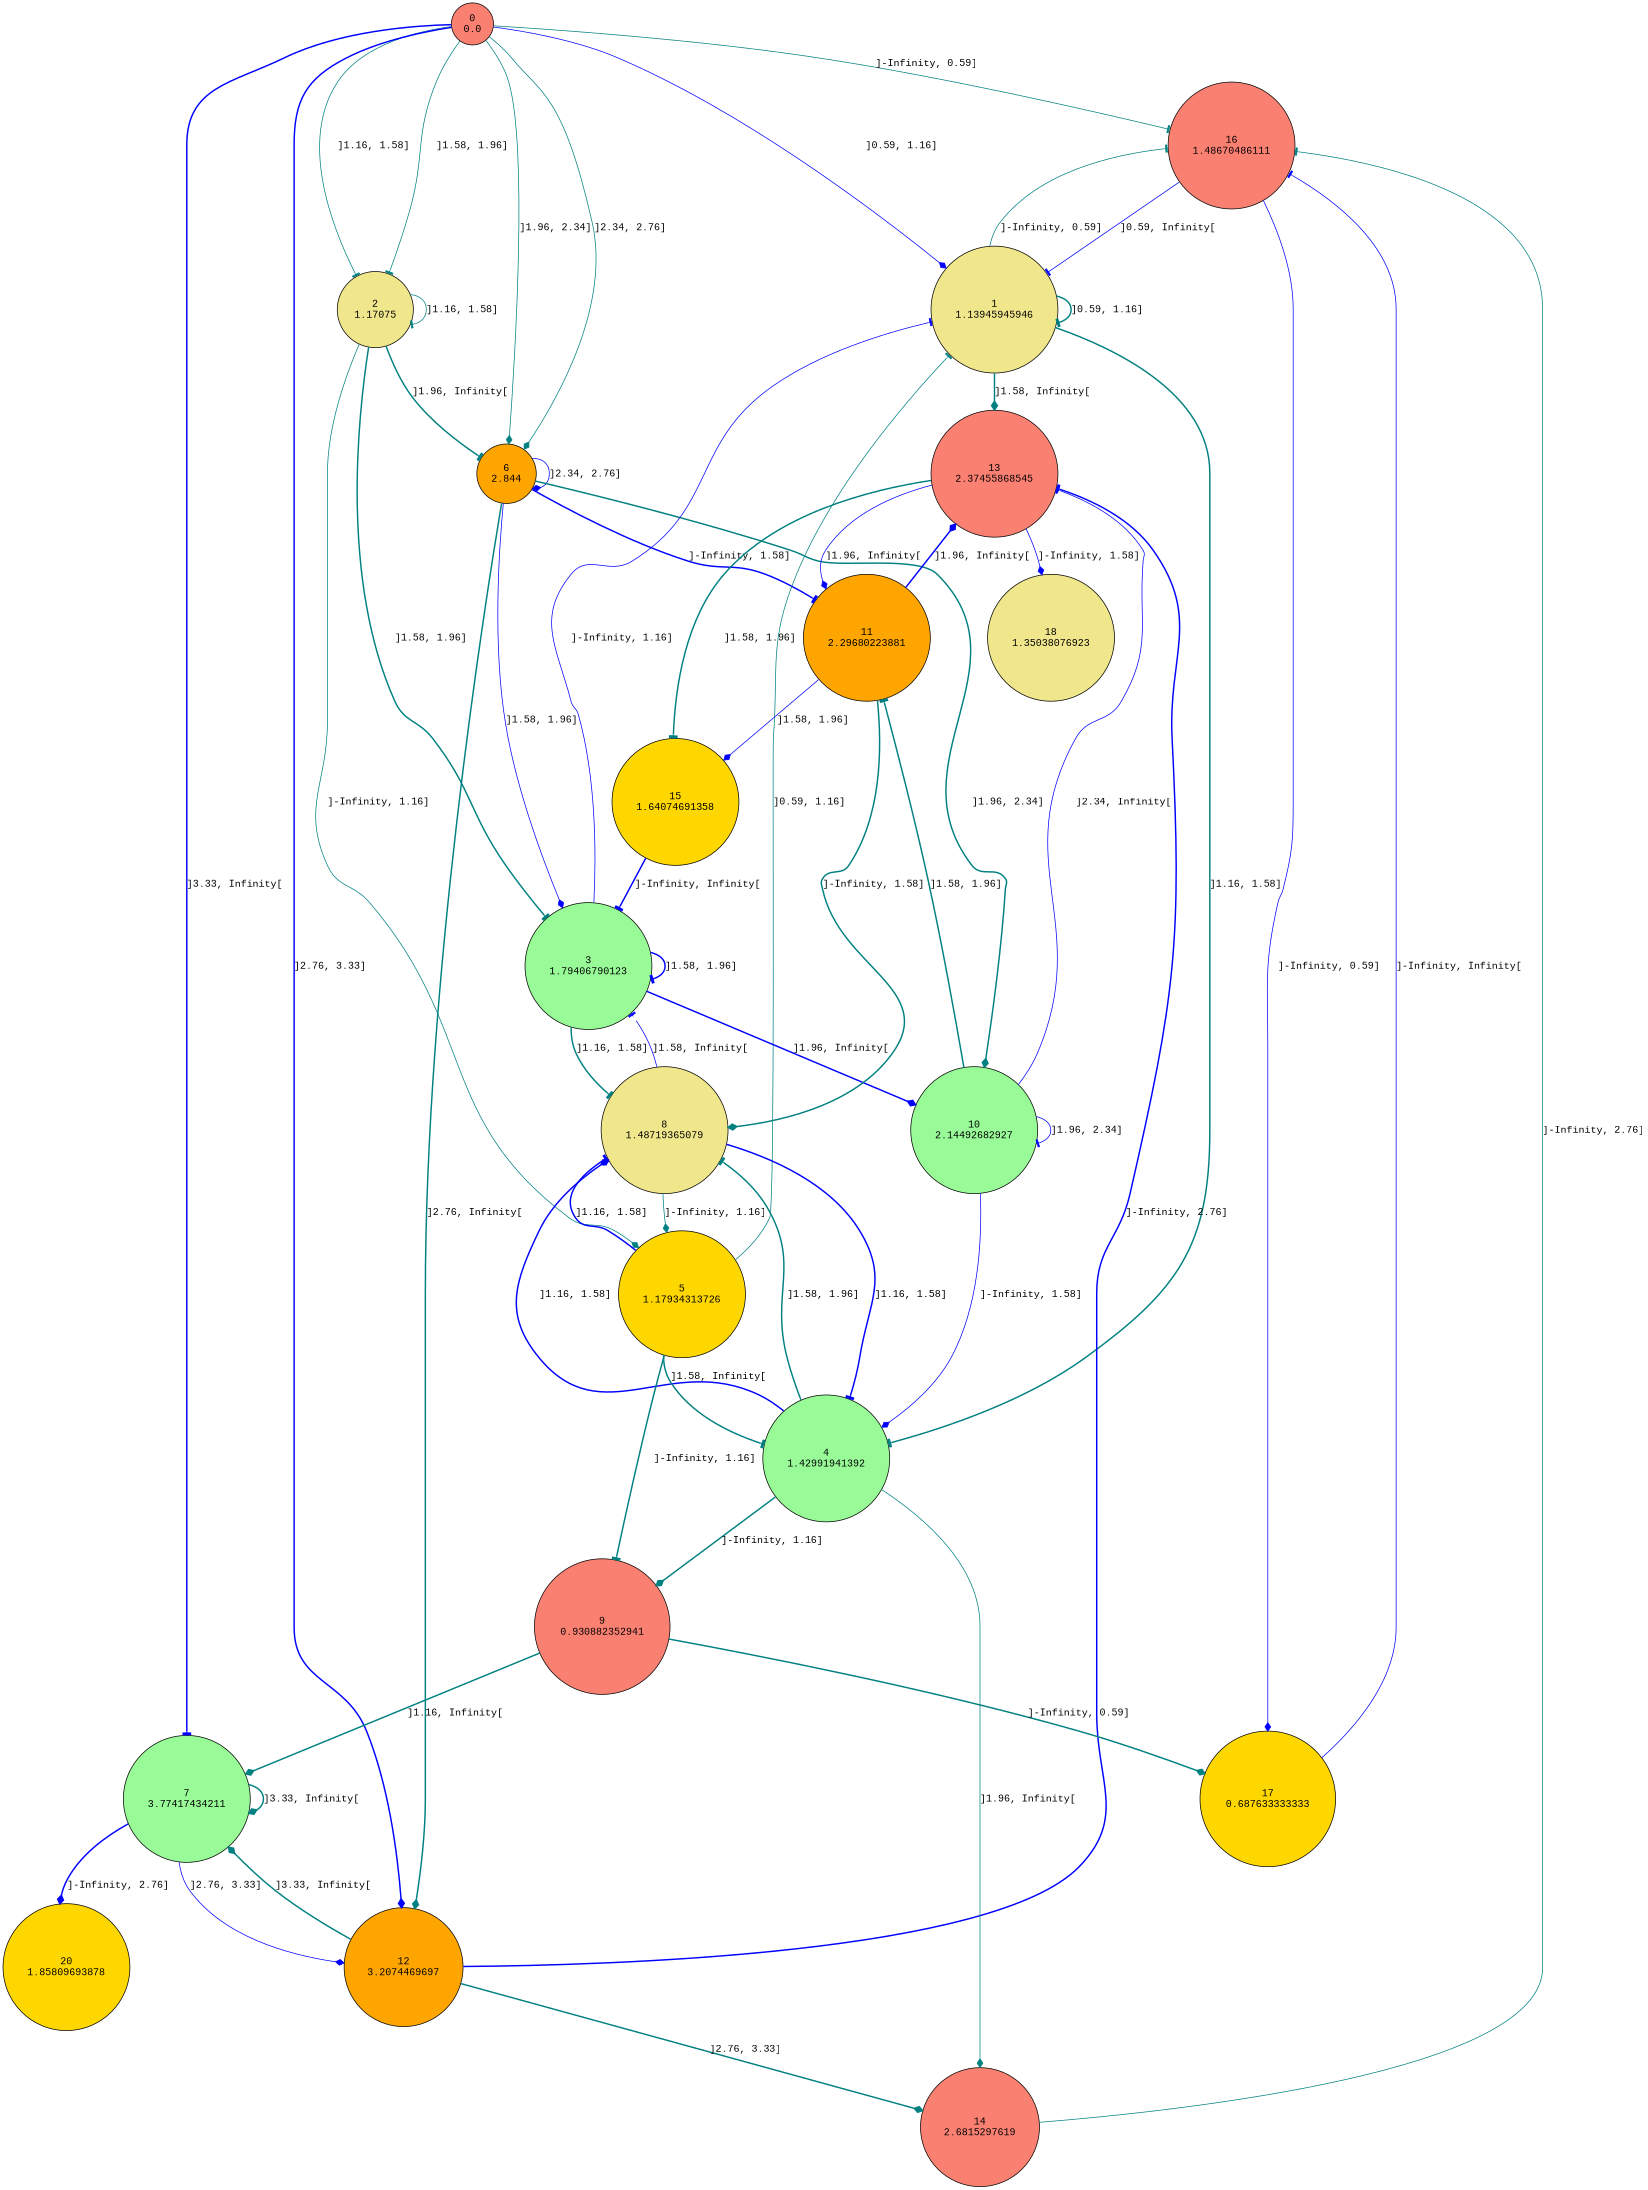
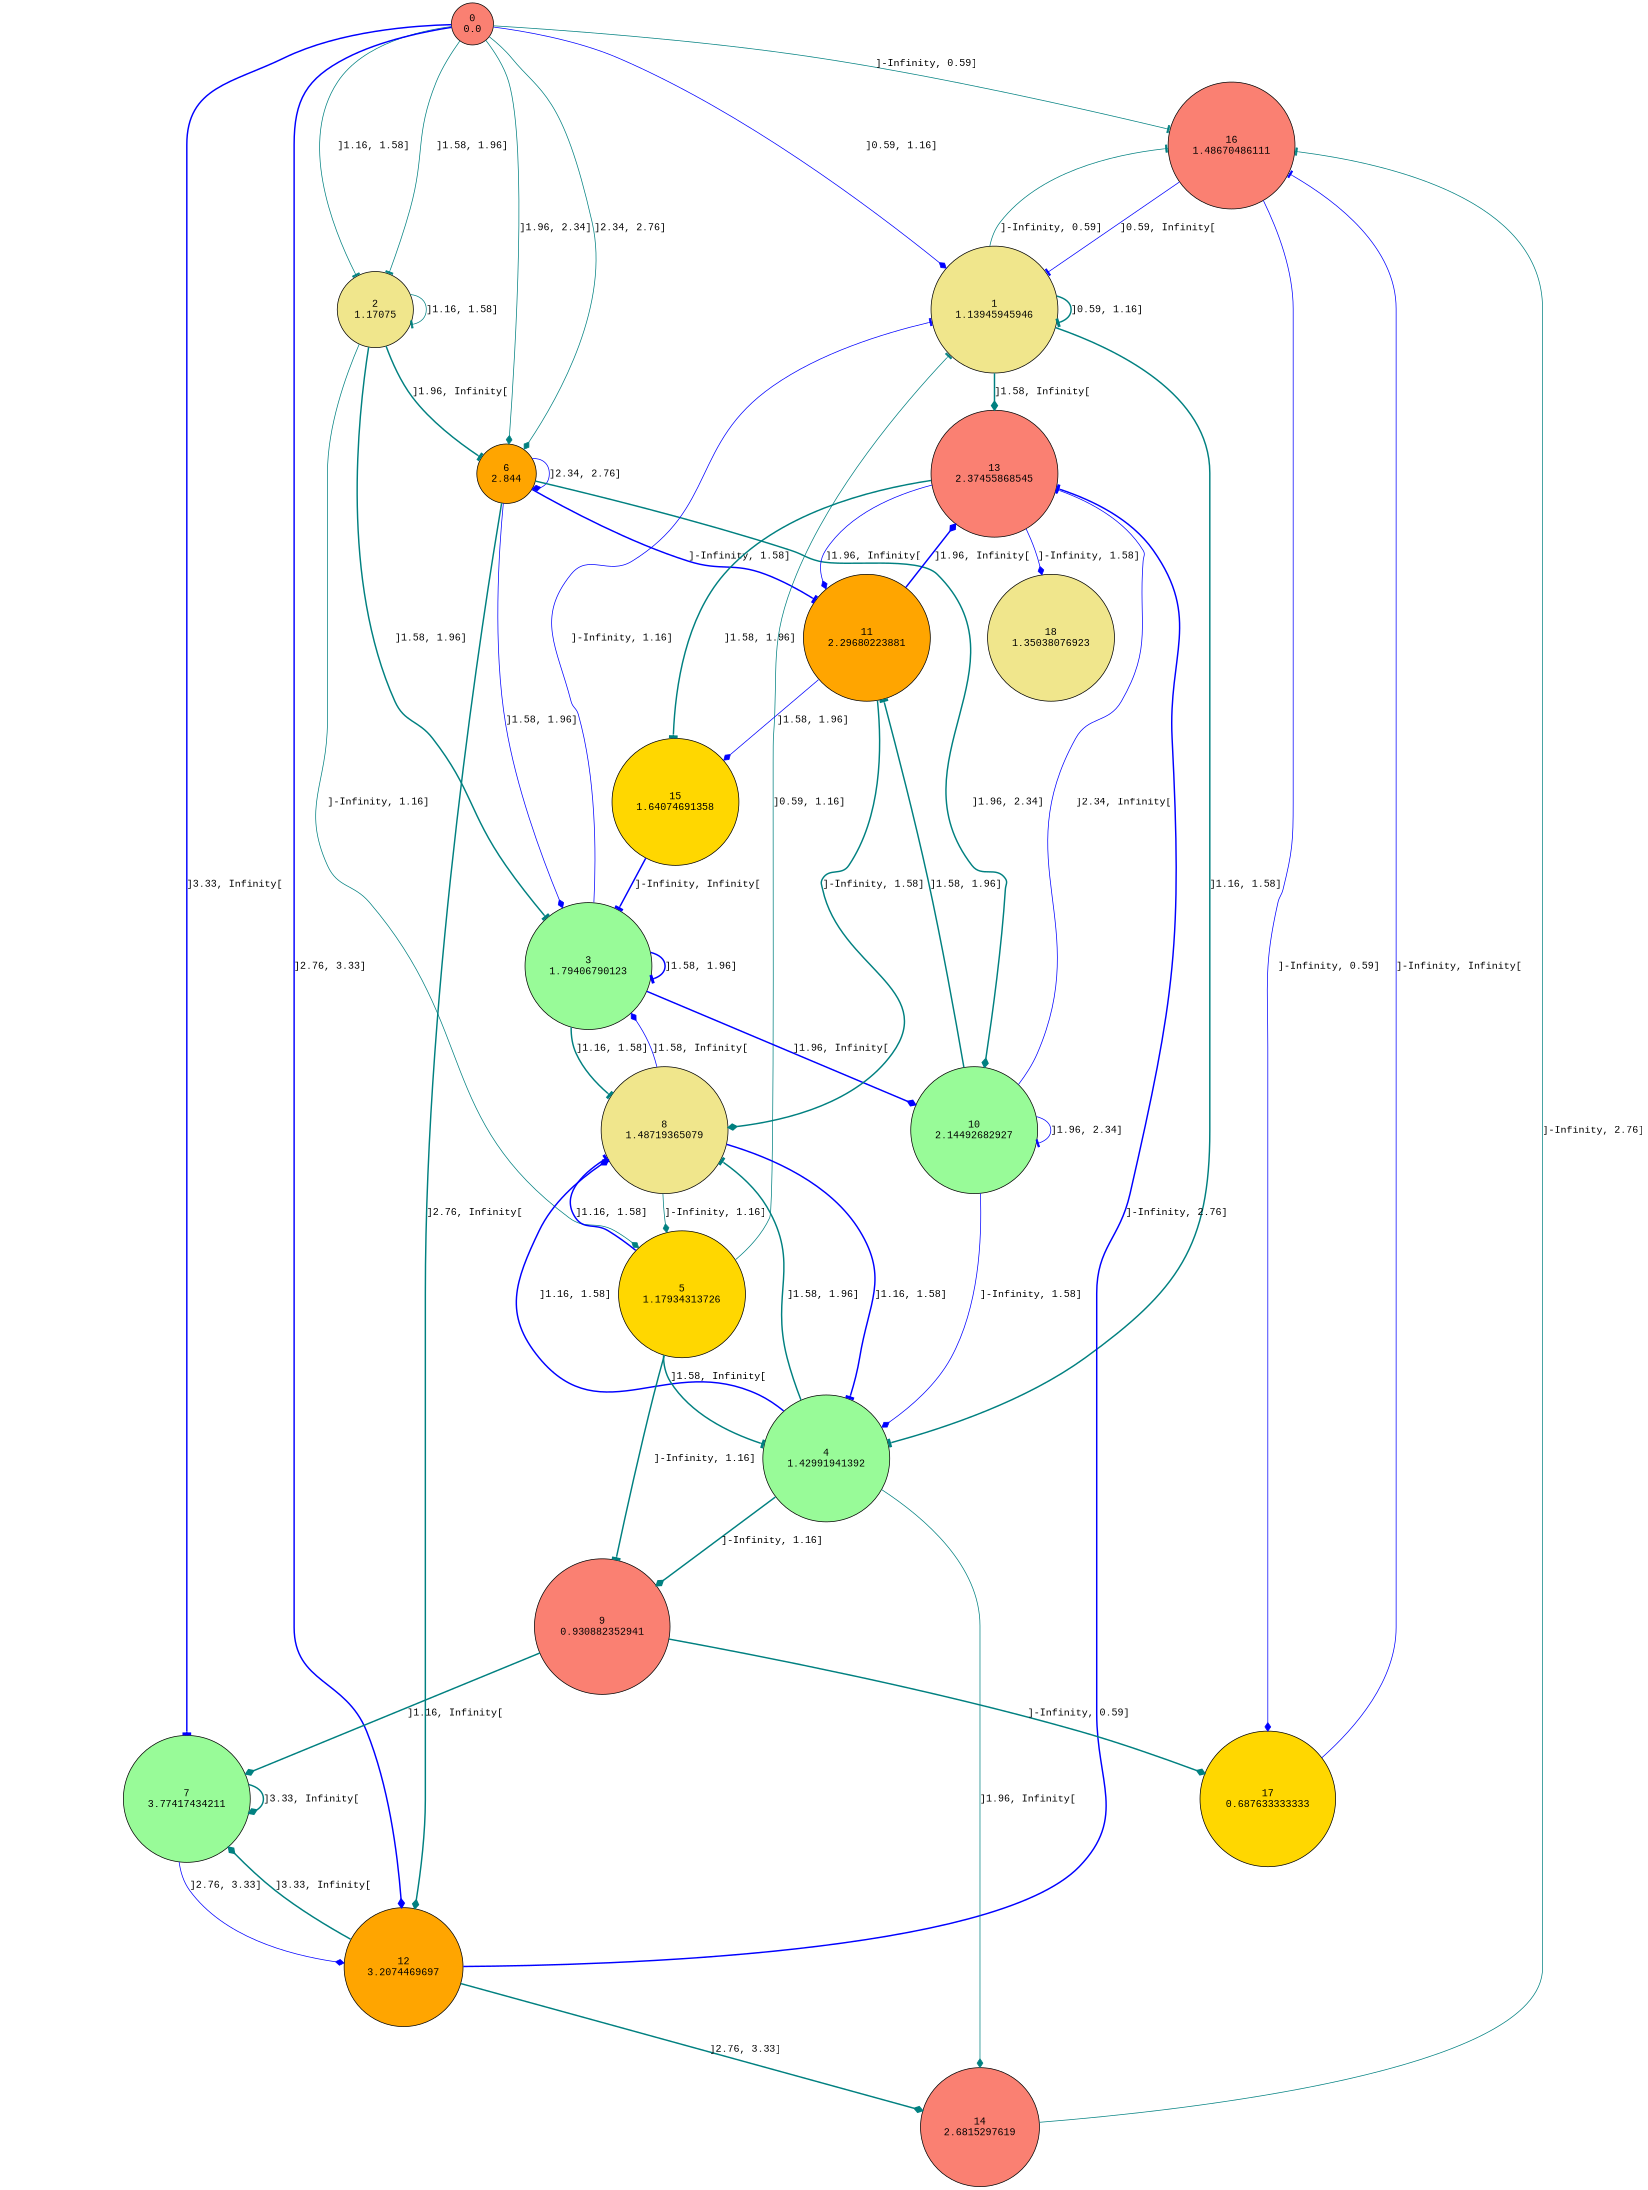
(649, 1043) -> (649, 1043)
(66, 1967) -> none
